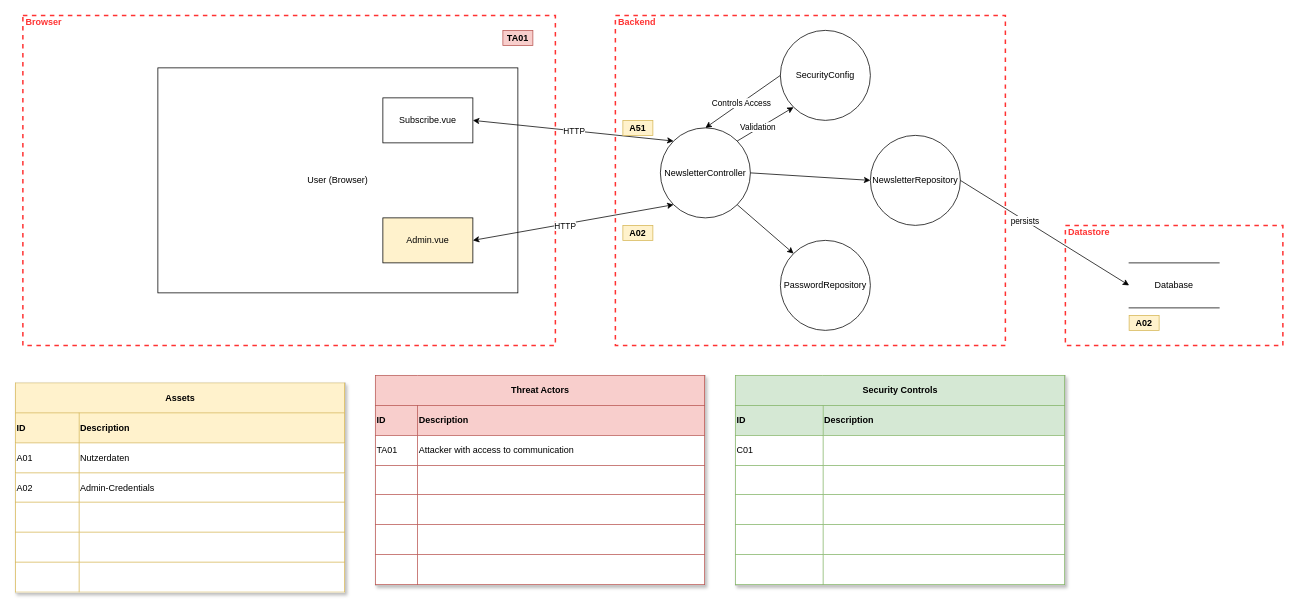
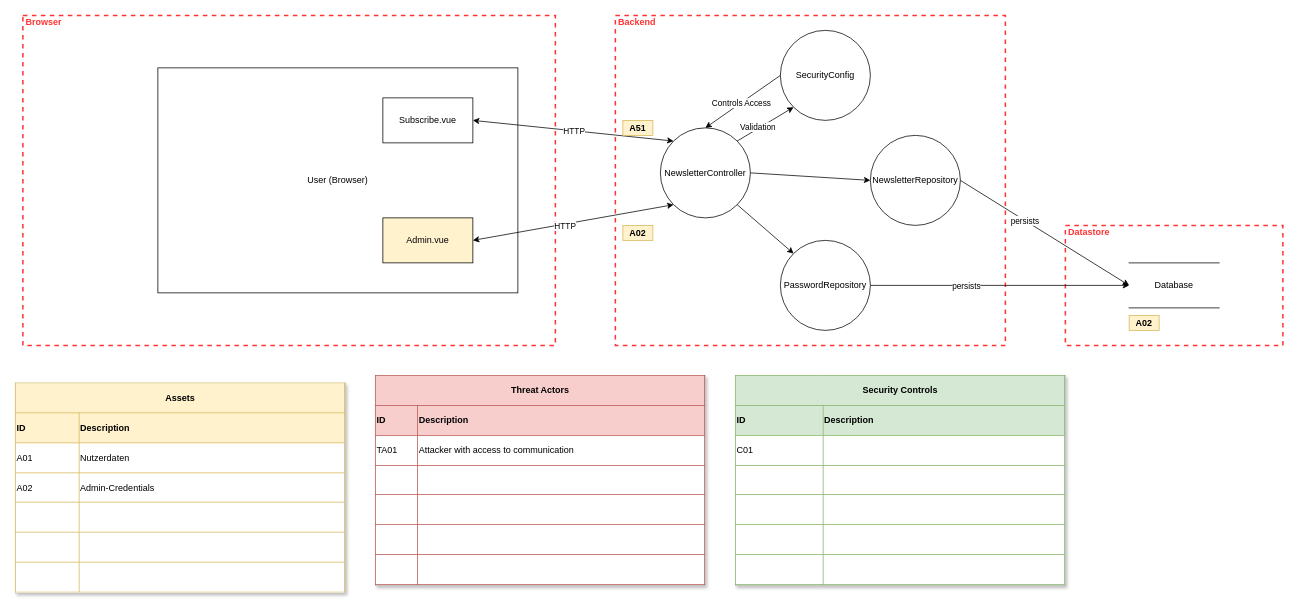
(518, 38) -> none
none -> (997, 285)
